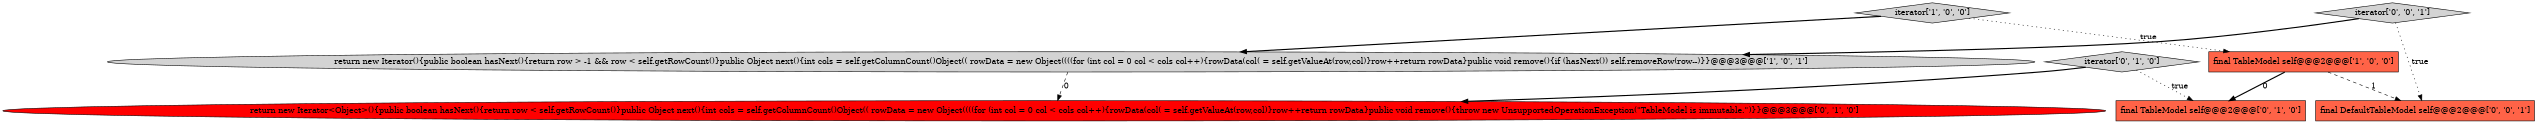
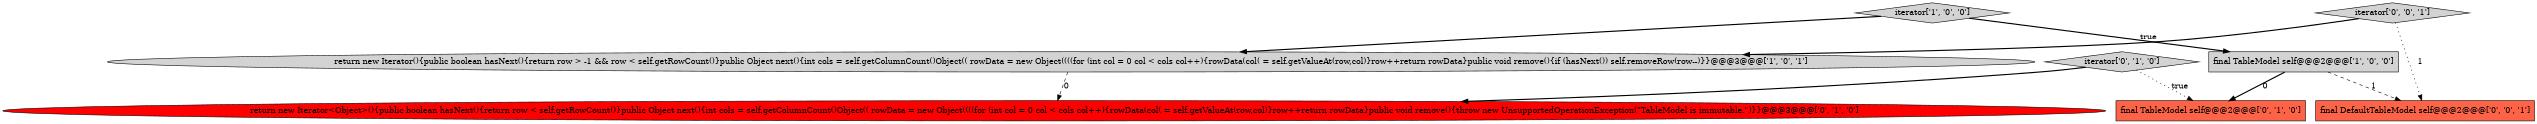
(2096, 35) -> (2096, 35)
(2304, 62) -> (2304, 62)
(2420, 62) -> (2420, 62)
